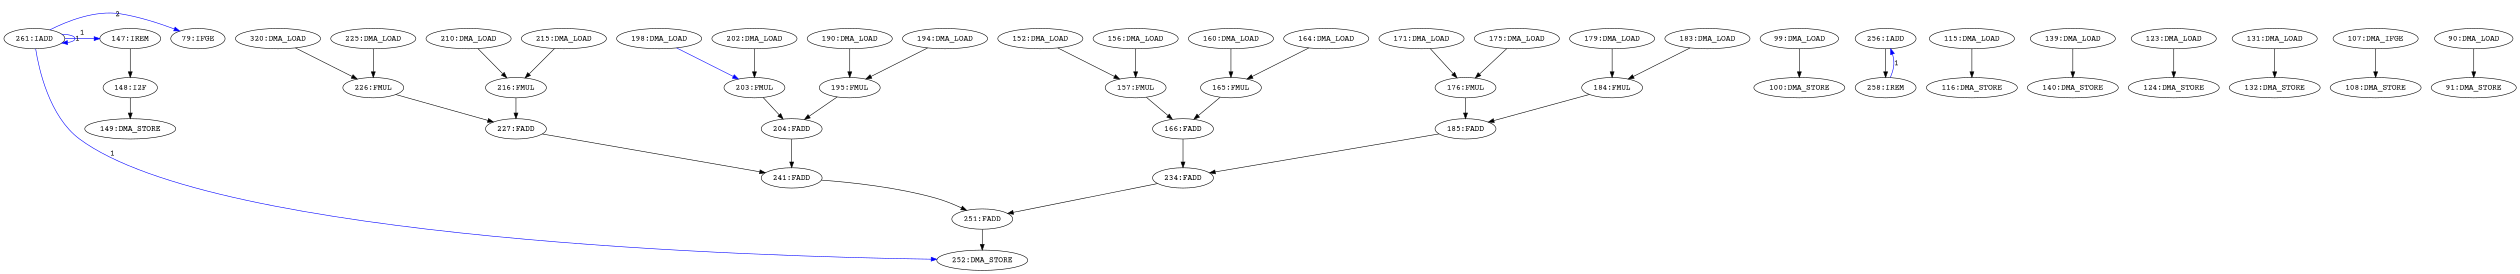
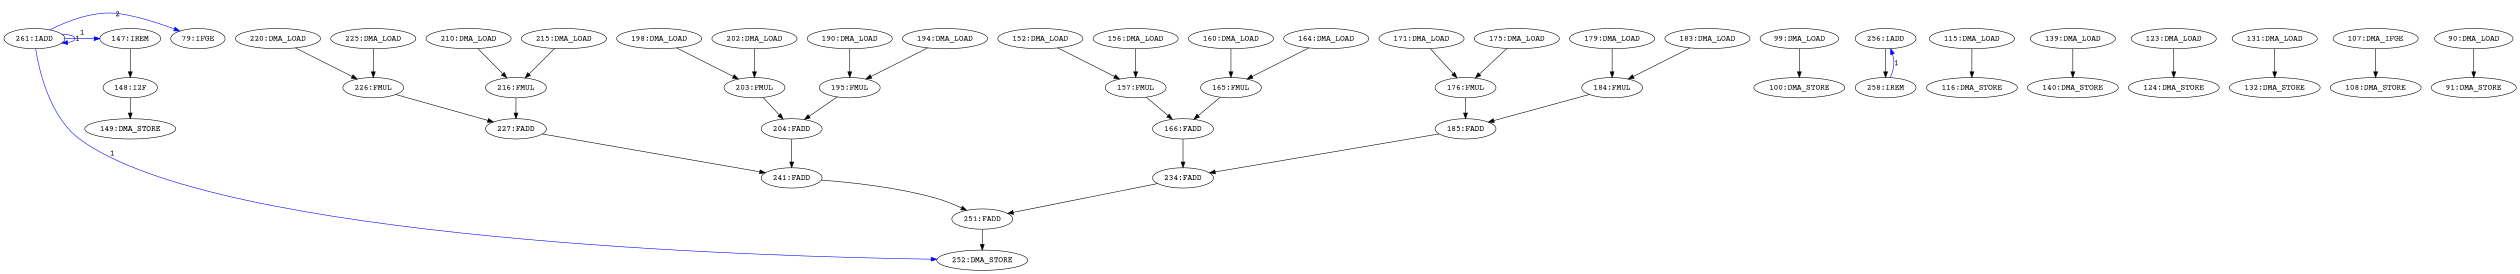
(278, 39) -> (278, 39)
(705, 62) -> (705, 62)
